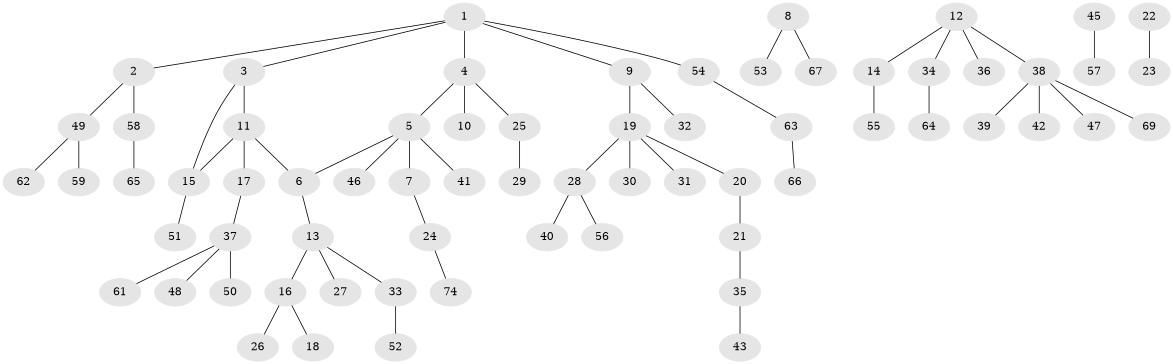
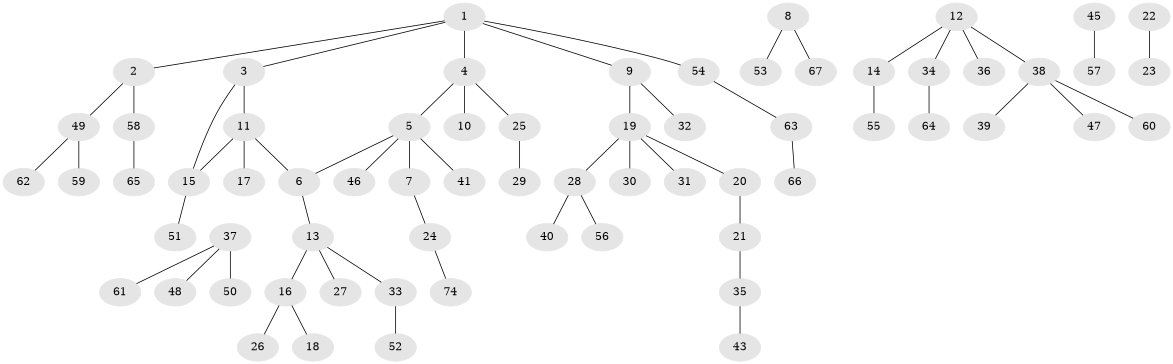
(1039, 127) -> none
(1149, 127) -> (1149, 127)
(237, 210) -> none
